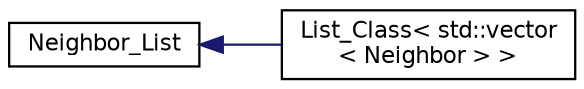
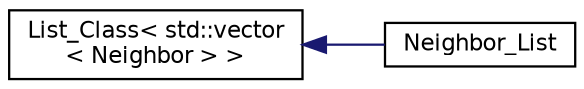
(253, 45) -> (356, 45)
